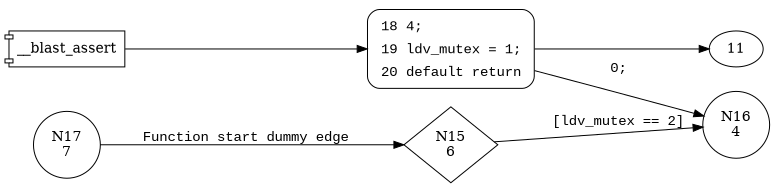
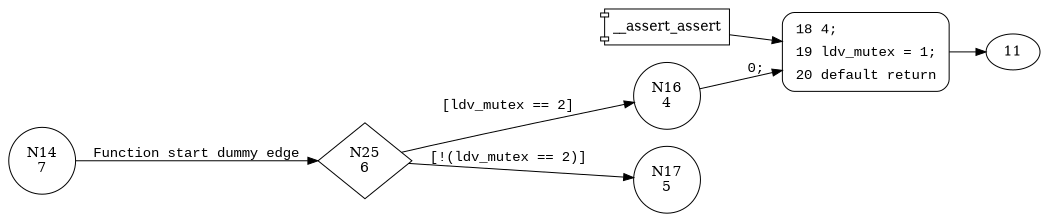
(67, 49) -> (667, 27)
(614, 92) -> (736, 81)
(67, 145) -> (42, 161)
(451, 145) -> (365, 161)
none -> (667, 180)
